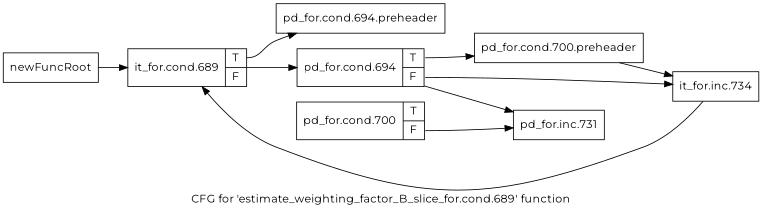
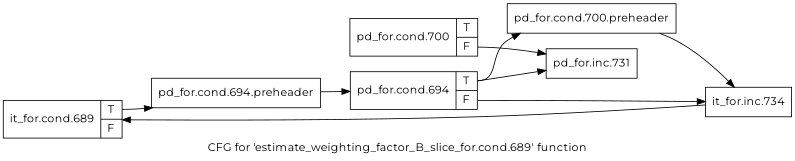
(51, 68) -> none
(268, 68) -> (331, 92)
